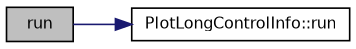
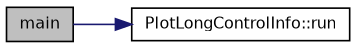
(40, 24) -> (40, 24)
